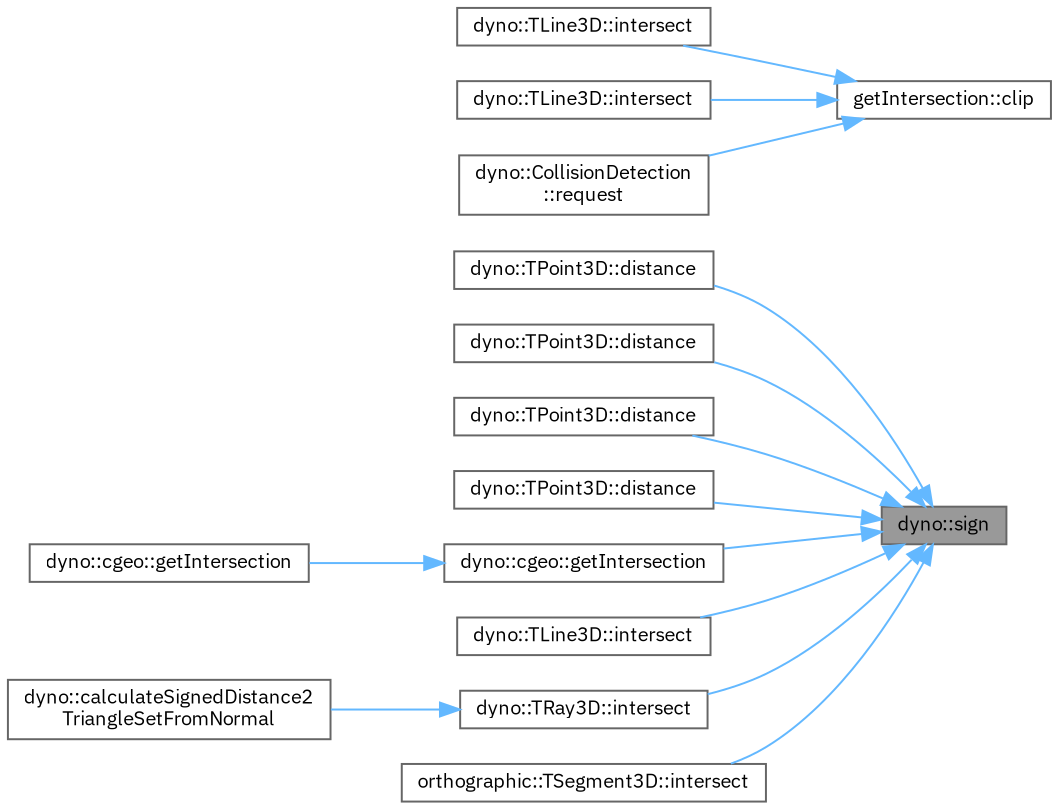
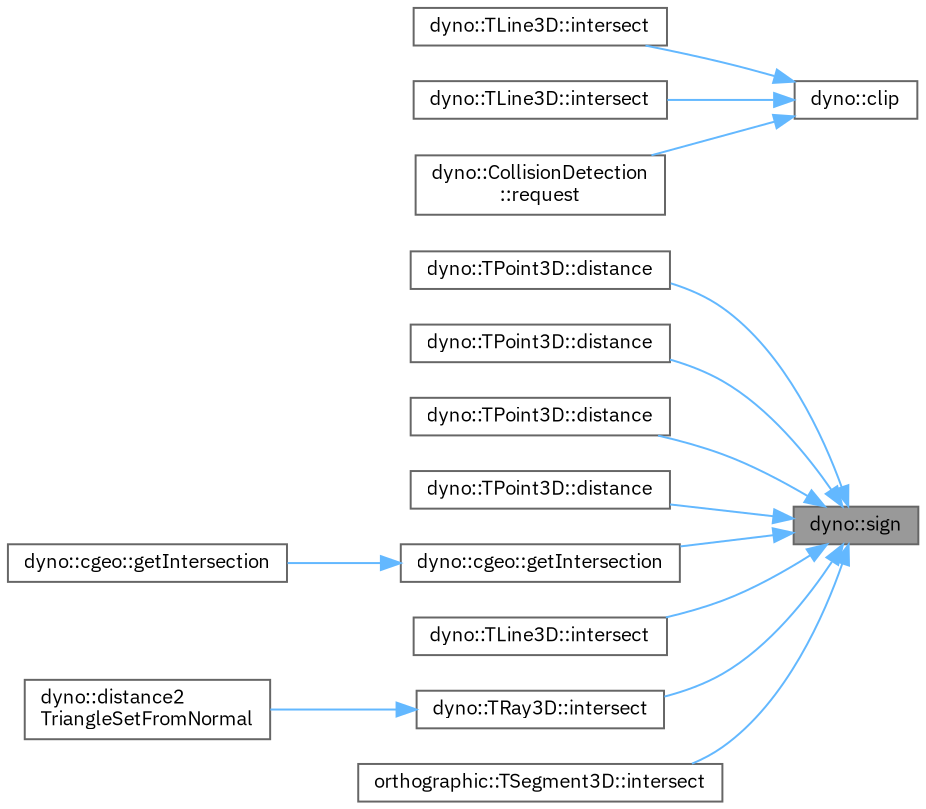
(944, 100) -> (856, 100)
(169, 710) -> (147, 710)
